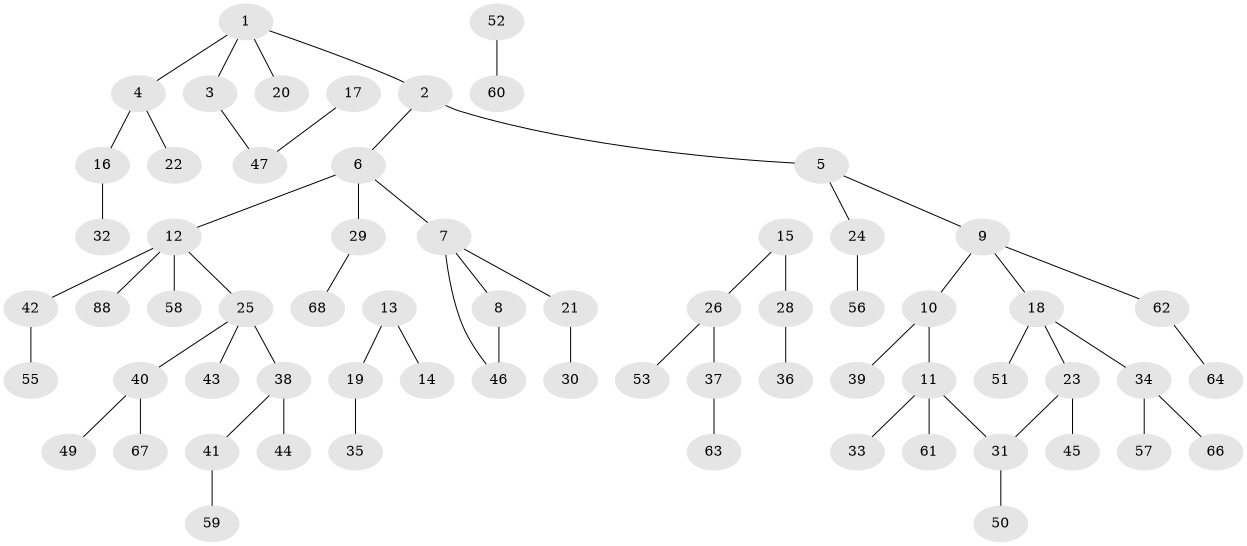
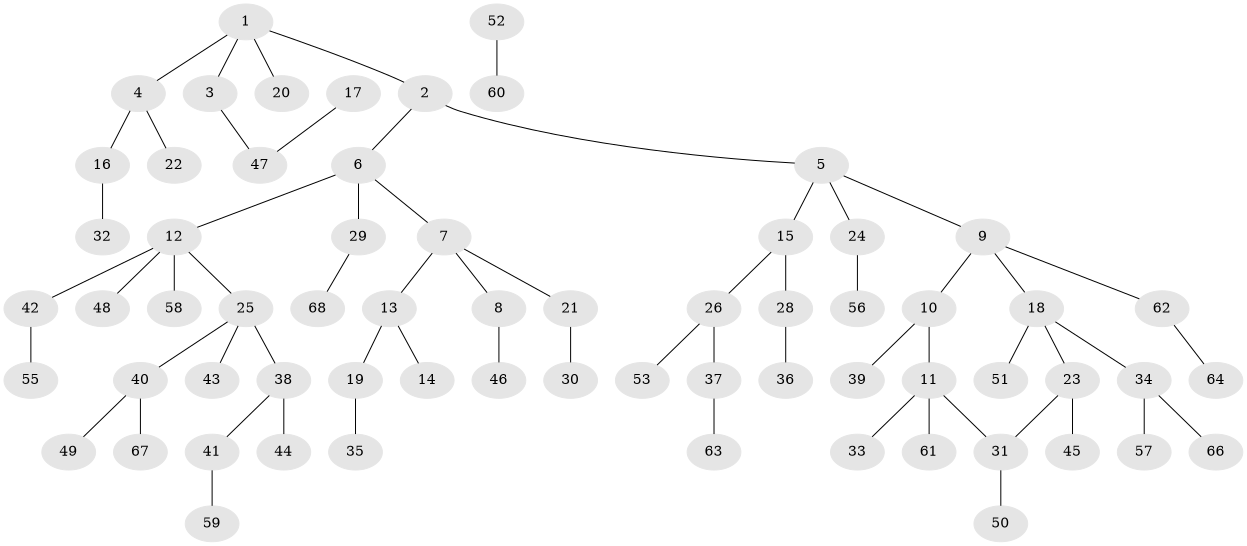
none -> (804, 201)
(103, 309) -> (103, 309)
(458, 313) -> (417, 273)
